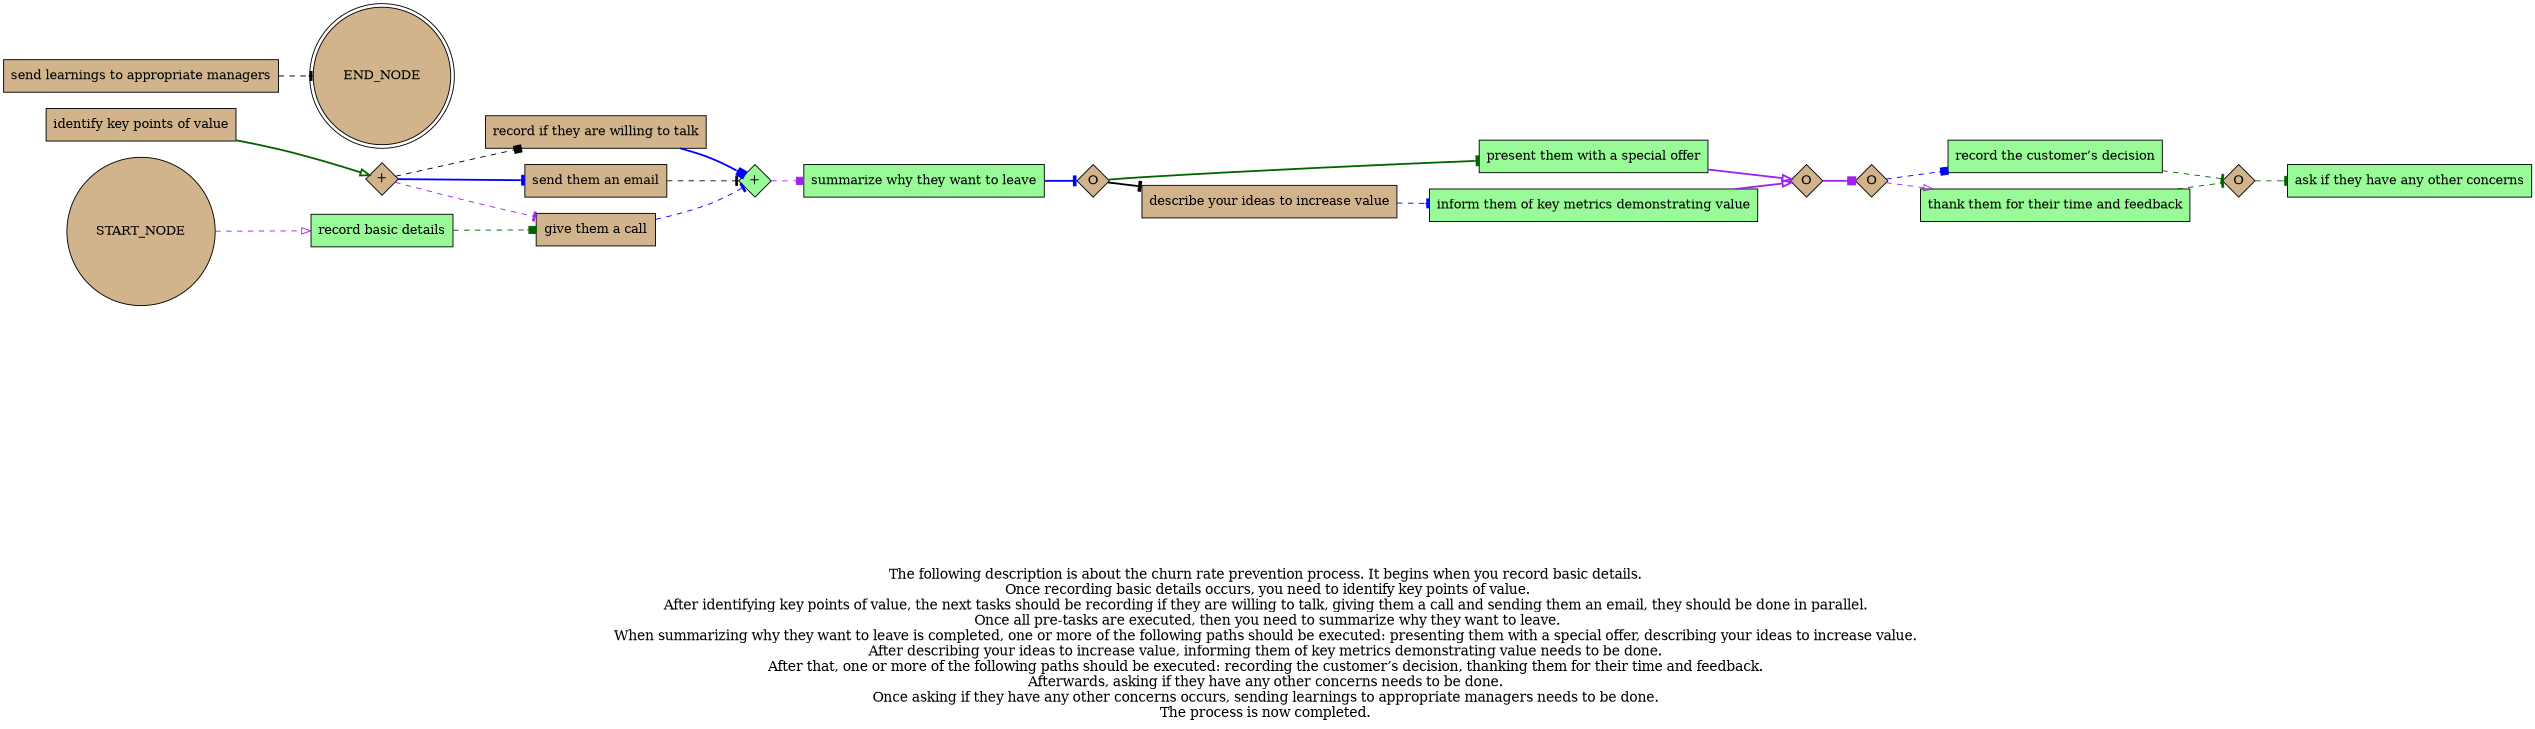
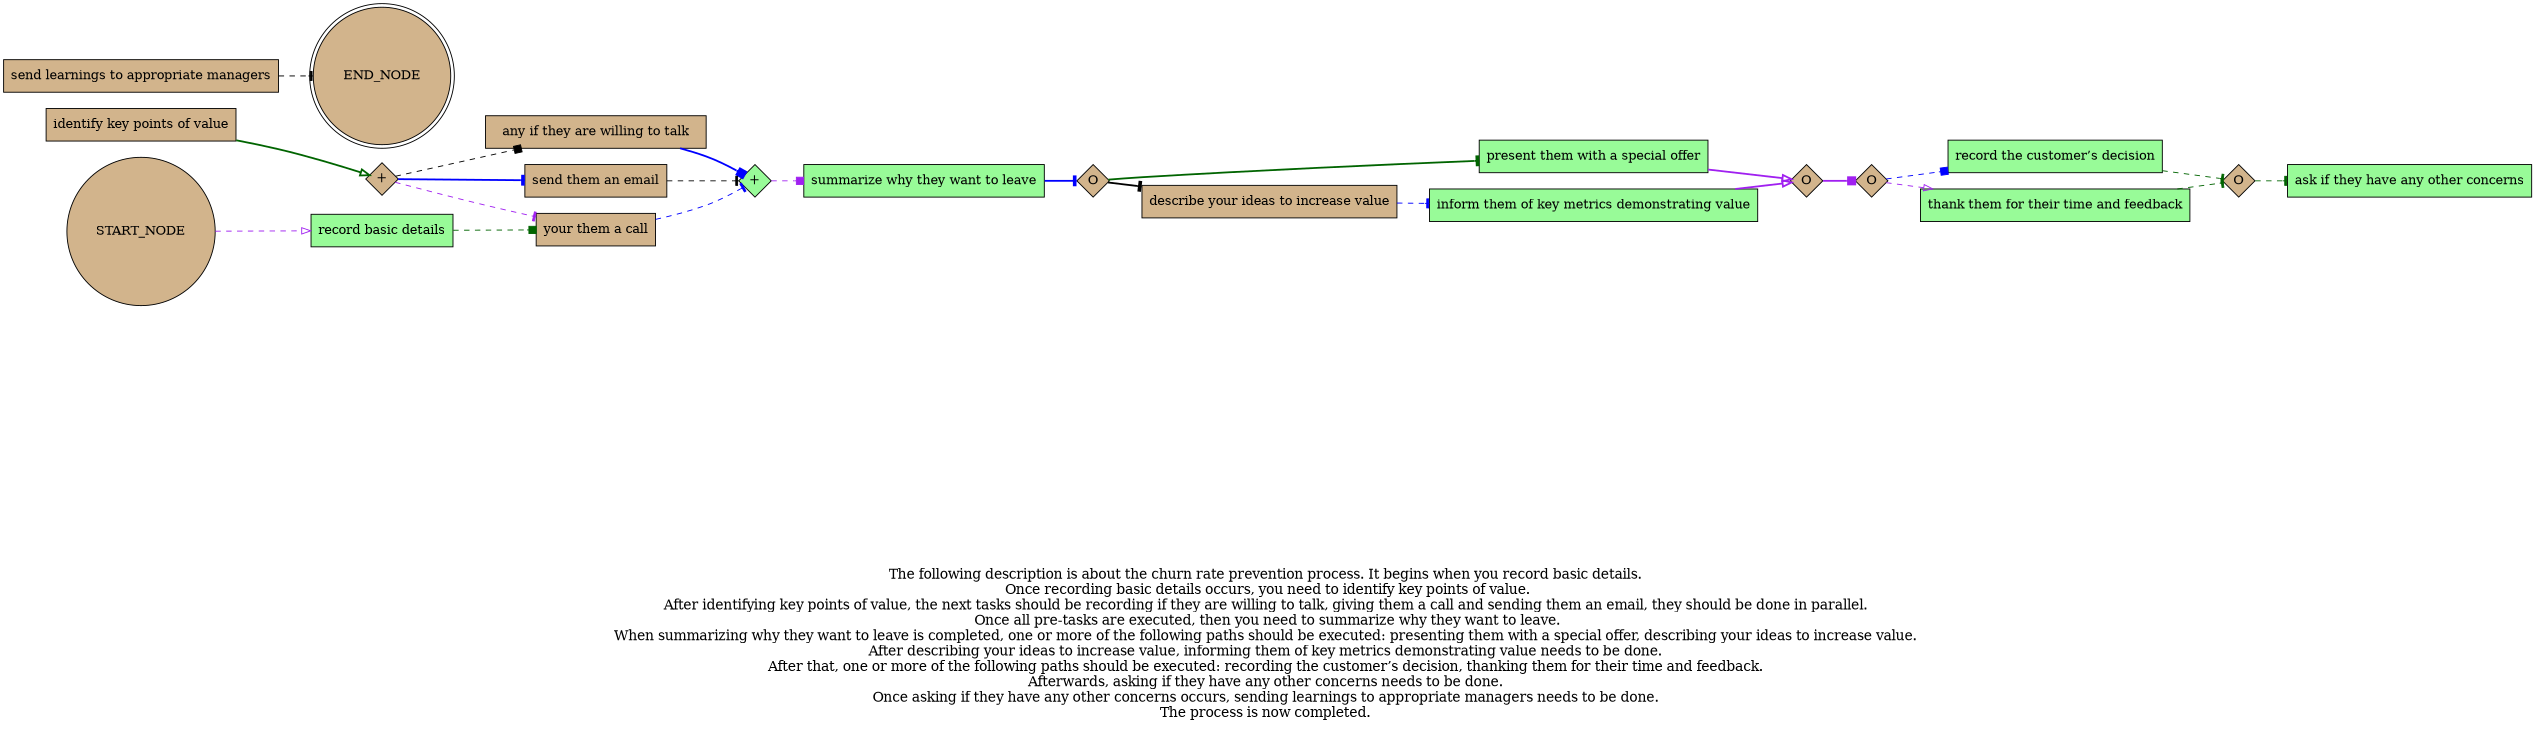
(596, 132) -> (596, 132)
(596, 230) -> (596, 230)
